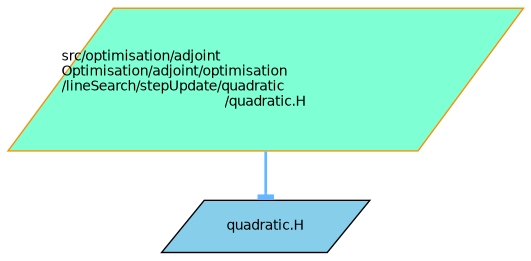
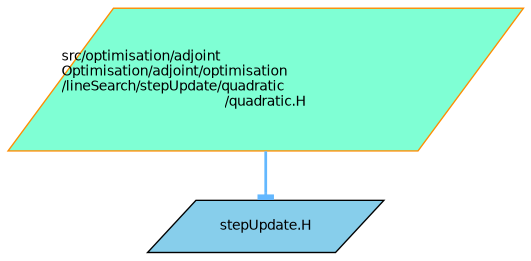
(266, 226) -> (266, 226)
